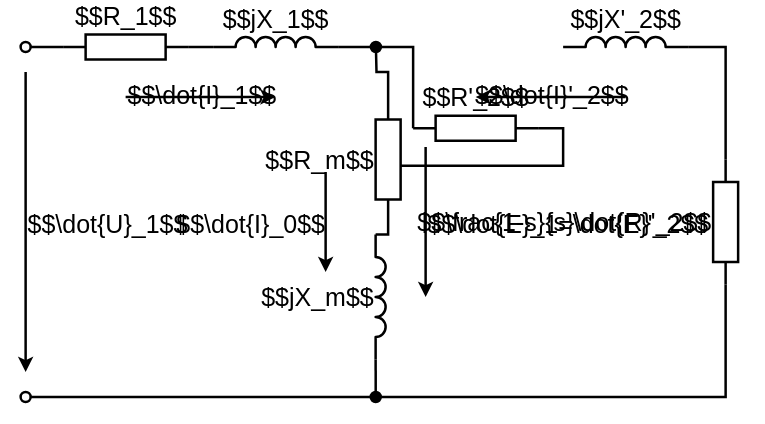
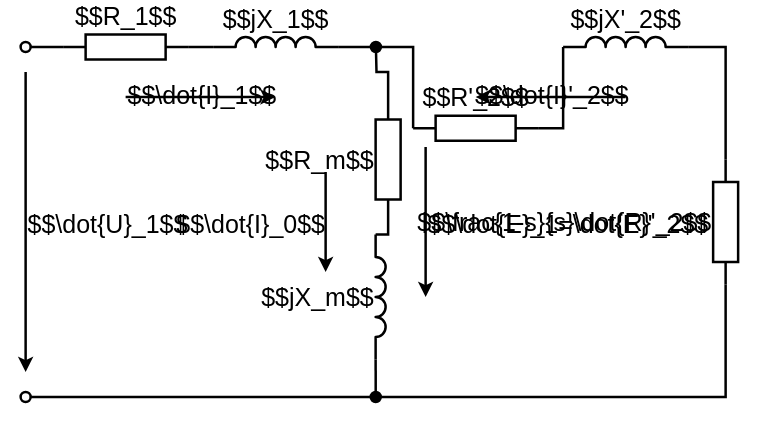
(502, 166) -> (563, 90)
